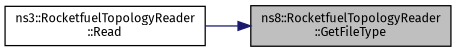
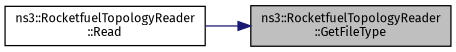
(351, 26) -> (351, 26)
